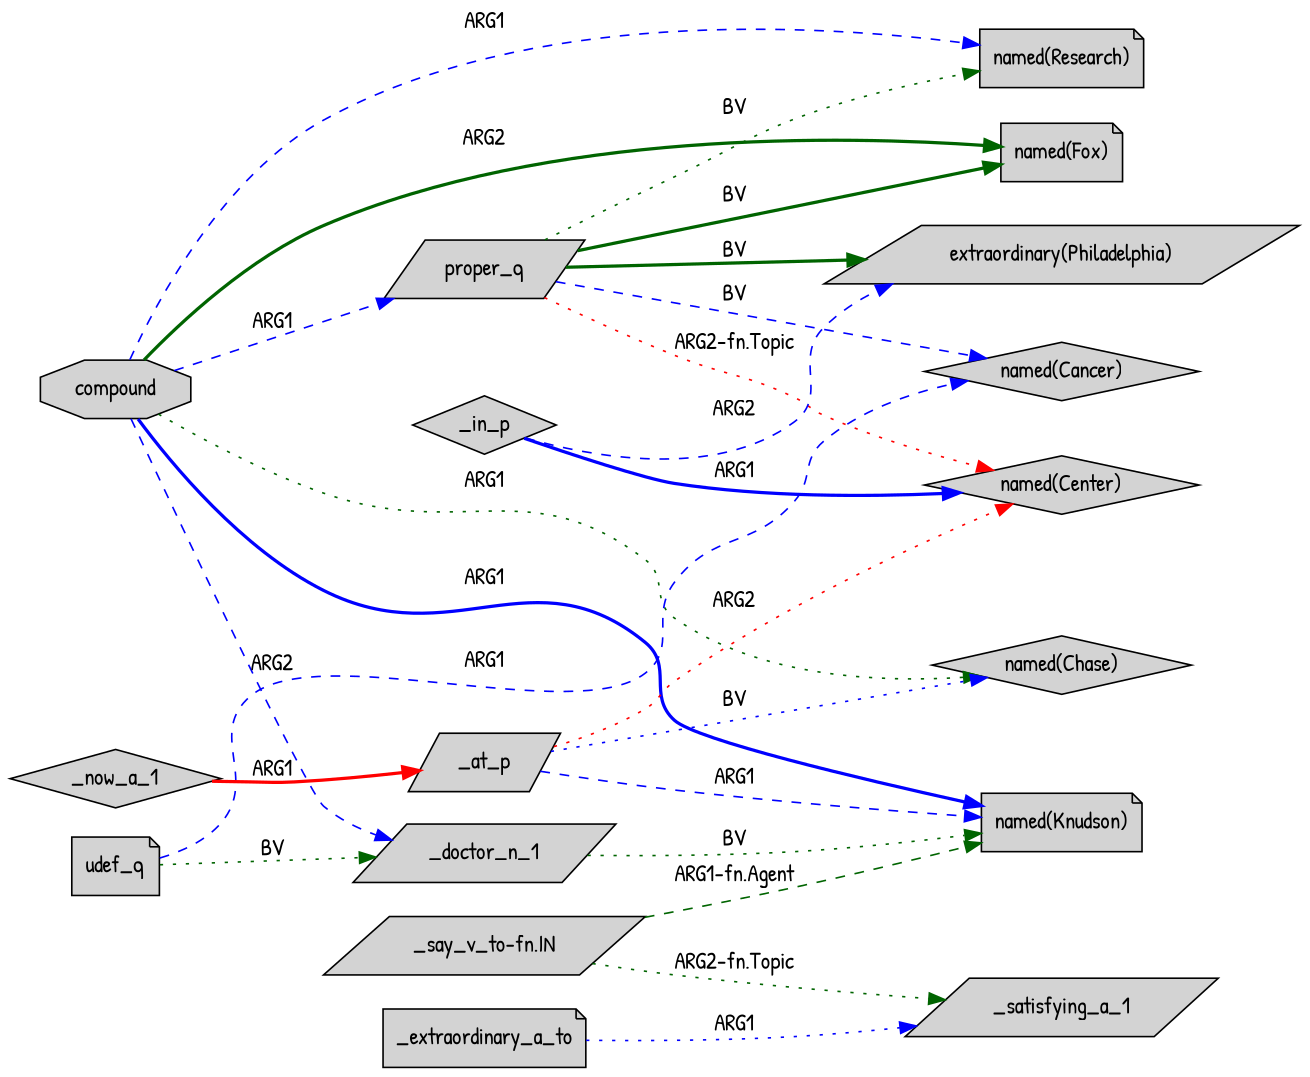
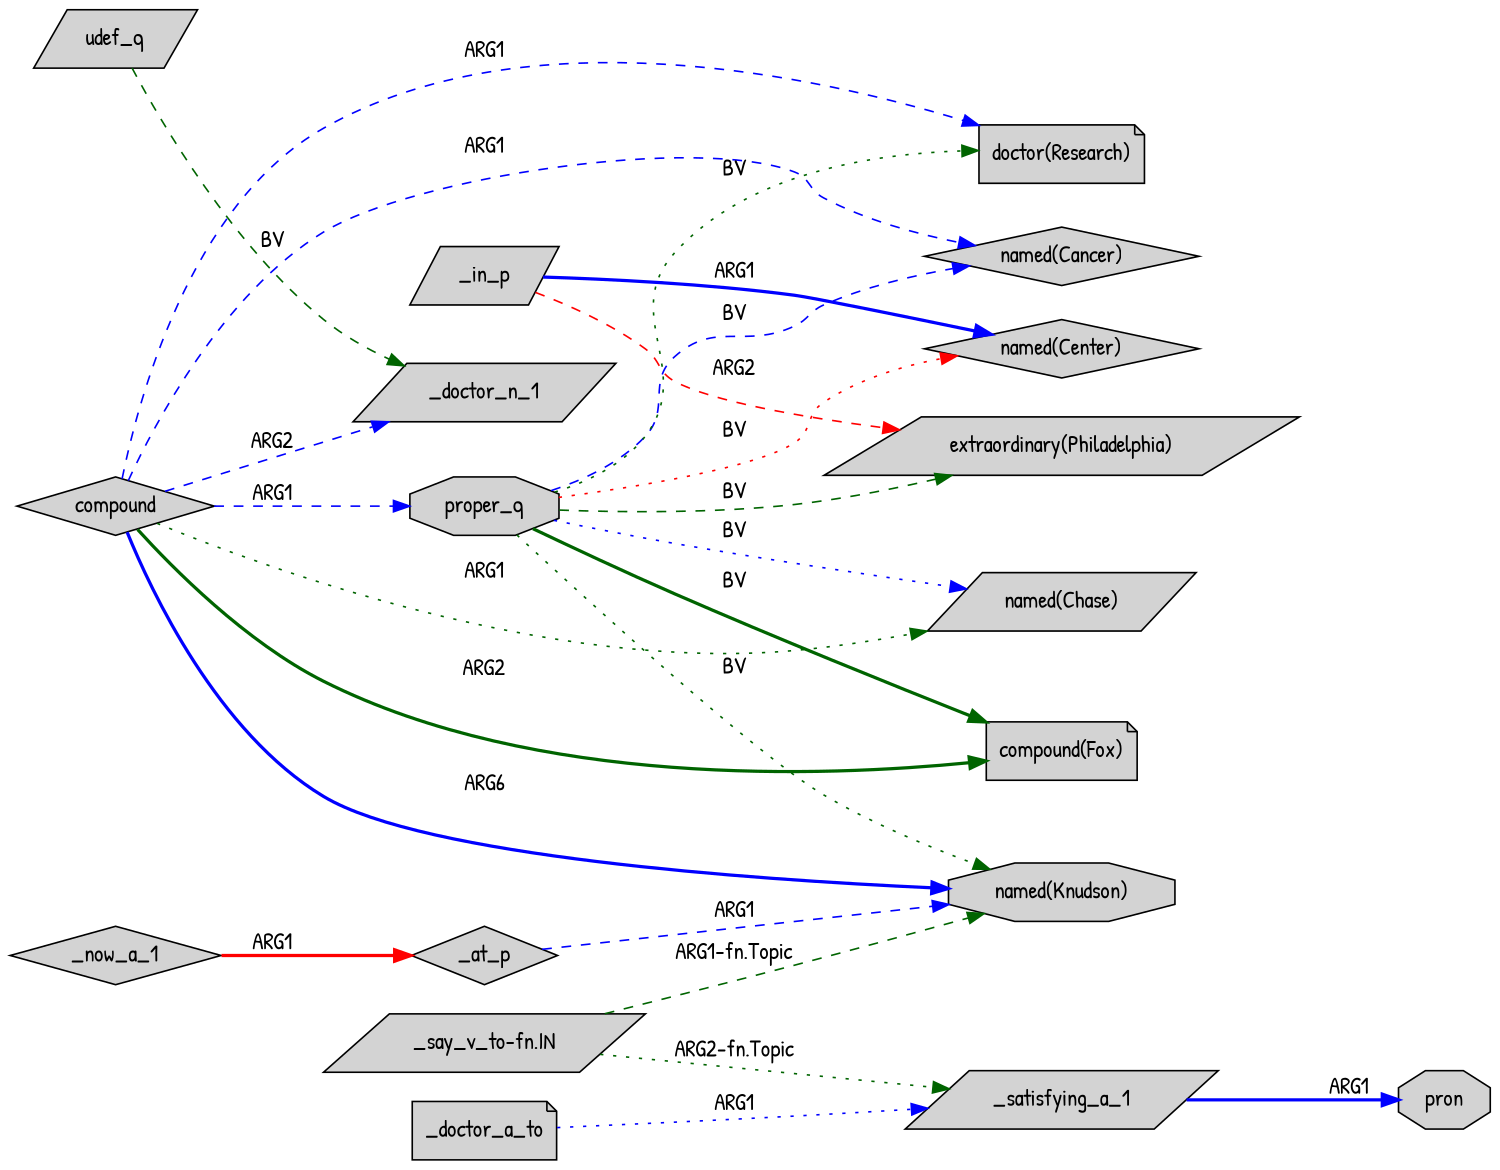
(1062, 58) -> (1062, 154)
(1062, 152) -> (1062, 751)
(707, 264) -> (749, 508)
(484, 269) -> (484, 506)
(734, 343) -> (734, 431)
(116, 389) -> (116, 506)
(484, 425) -> (484, 276)
(745, 446) -> (696, 390)
(484, 578) -> (484, 784)
(770, 621) -> none
(1062, 665) -> (1062, 602)
(571, 691) -> (487, 179)
(761, 716) -> (751, 556)
(484, 762) -> (484, 955)
(1062, 822) -> (1062, 892)
(776, 853) -> (729, 724)
(260, 861) -> (240, 233)
(116, 866) -> (116, 39)
(734, 875) -> (734, 953)
(484, 1038) -> (484, 1131)
none -> (1444, 1100)
